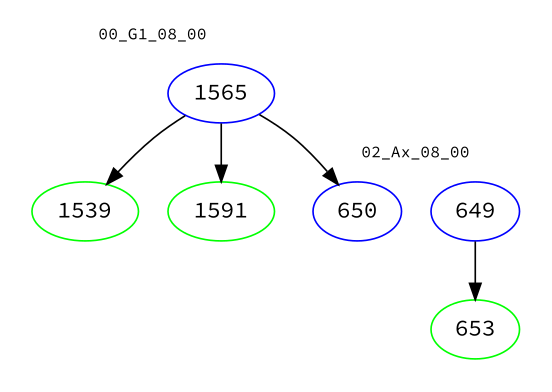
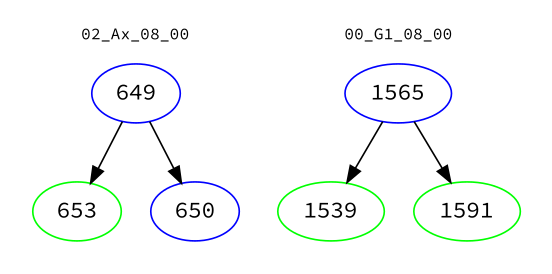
(311, 154) -> (162, 145)
